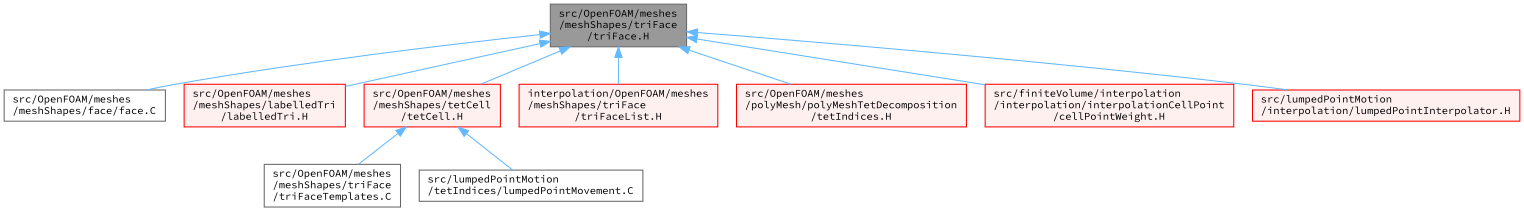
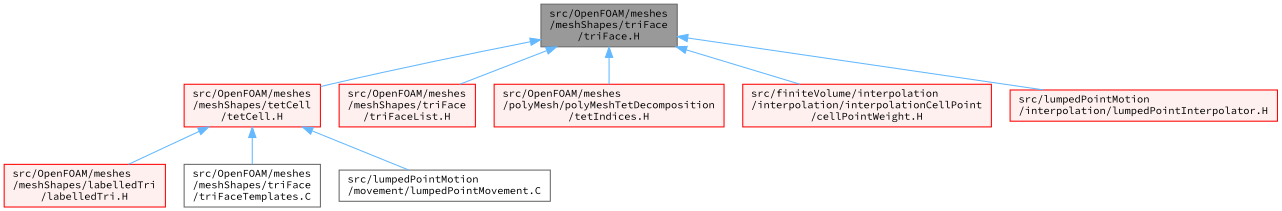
(443, 65) -> (164, 148)
(85, 106) -> none
(618, 106) -> (407, 106)
(531, 186) -> (445, 186)
